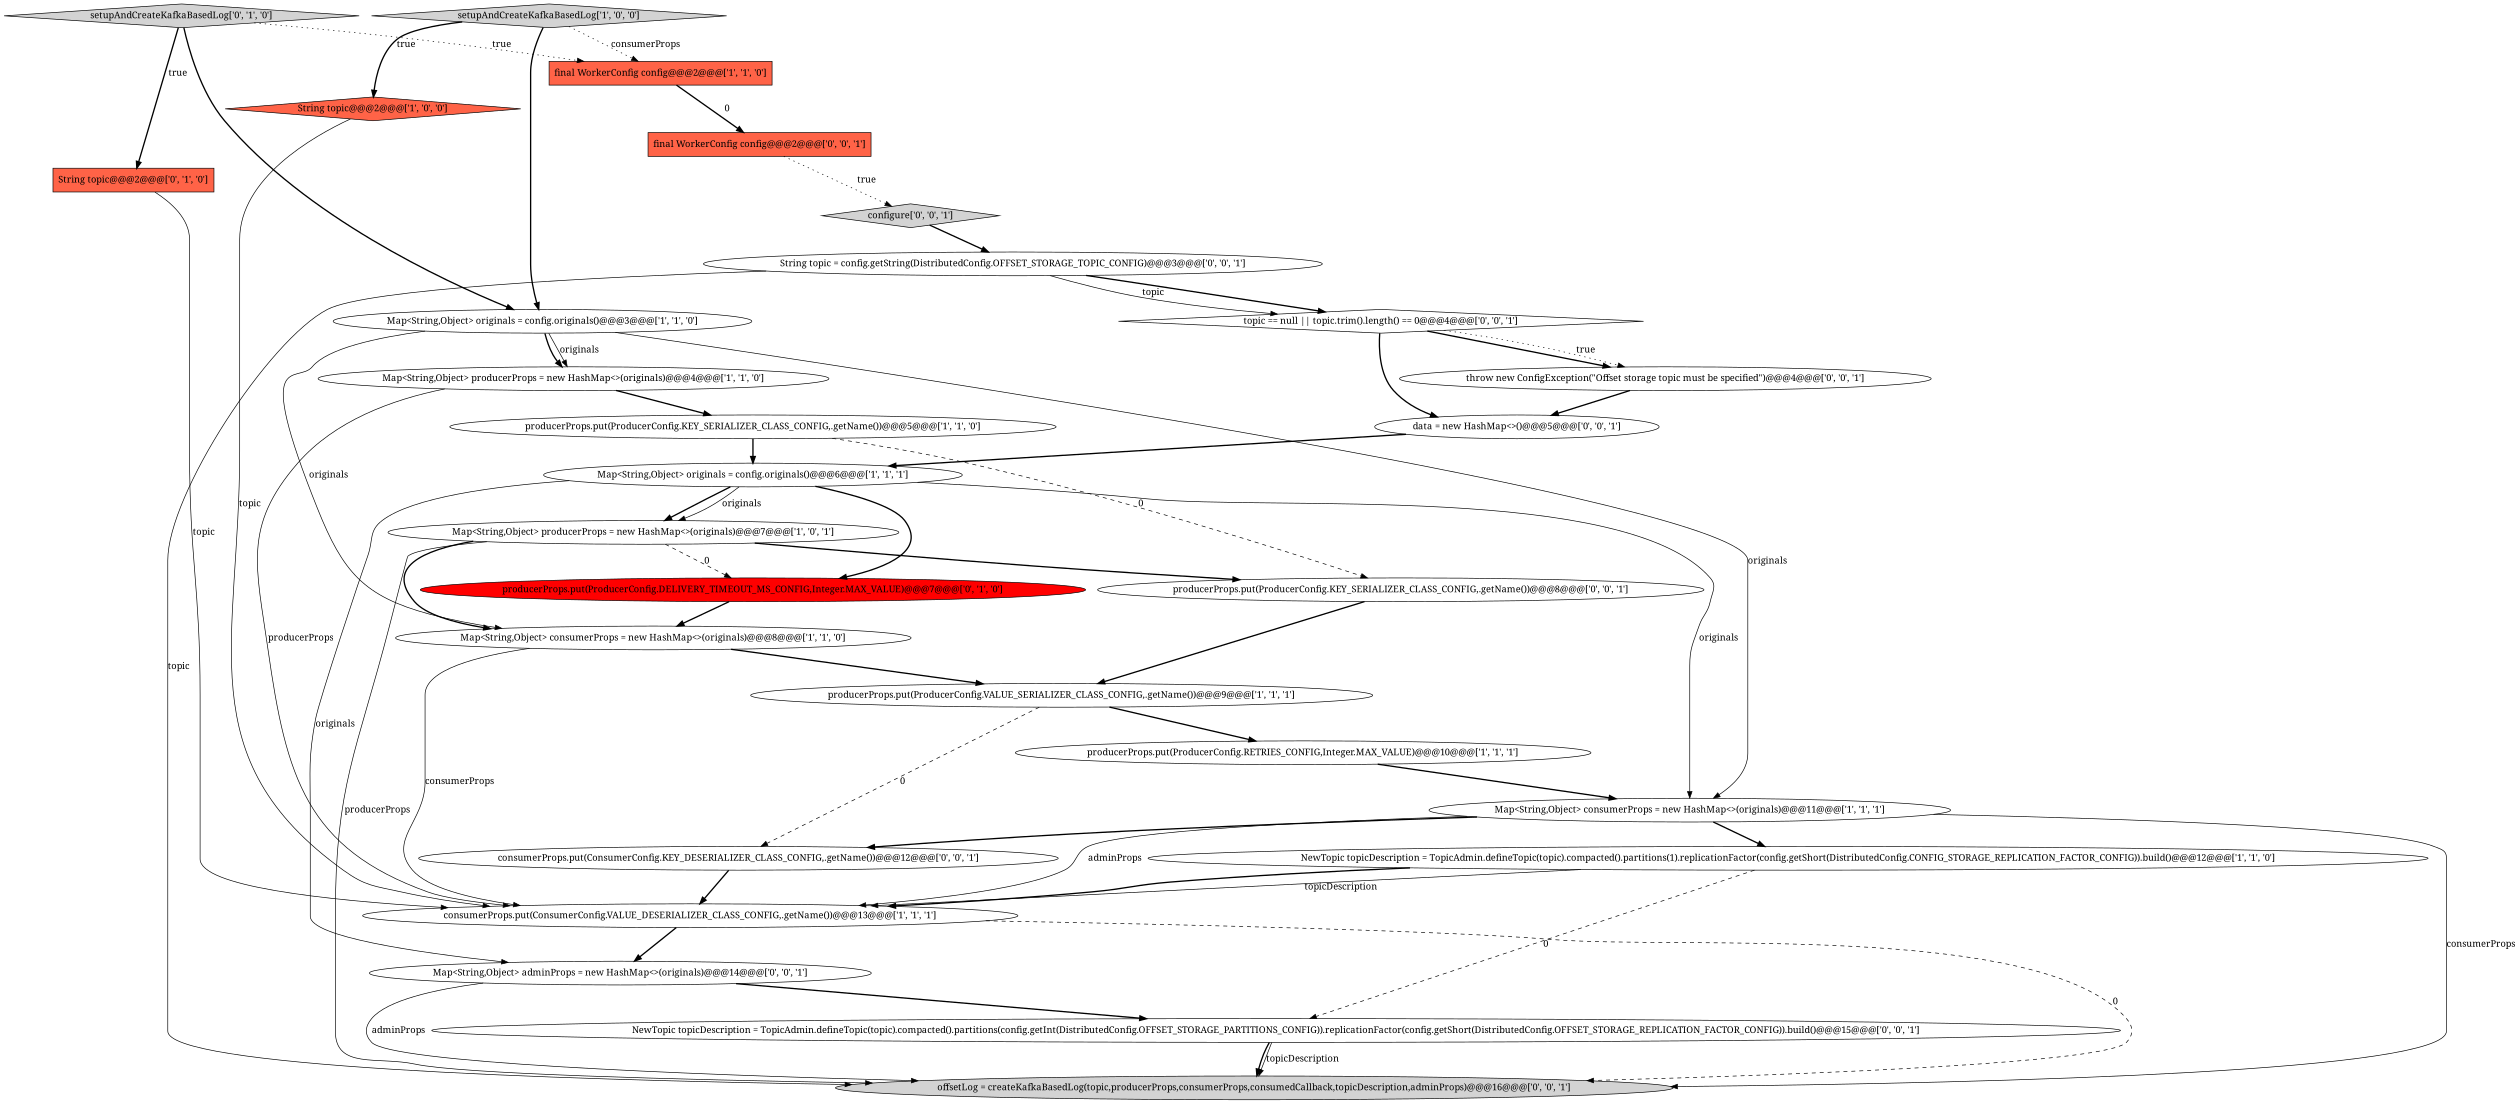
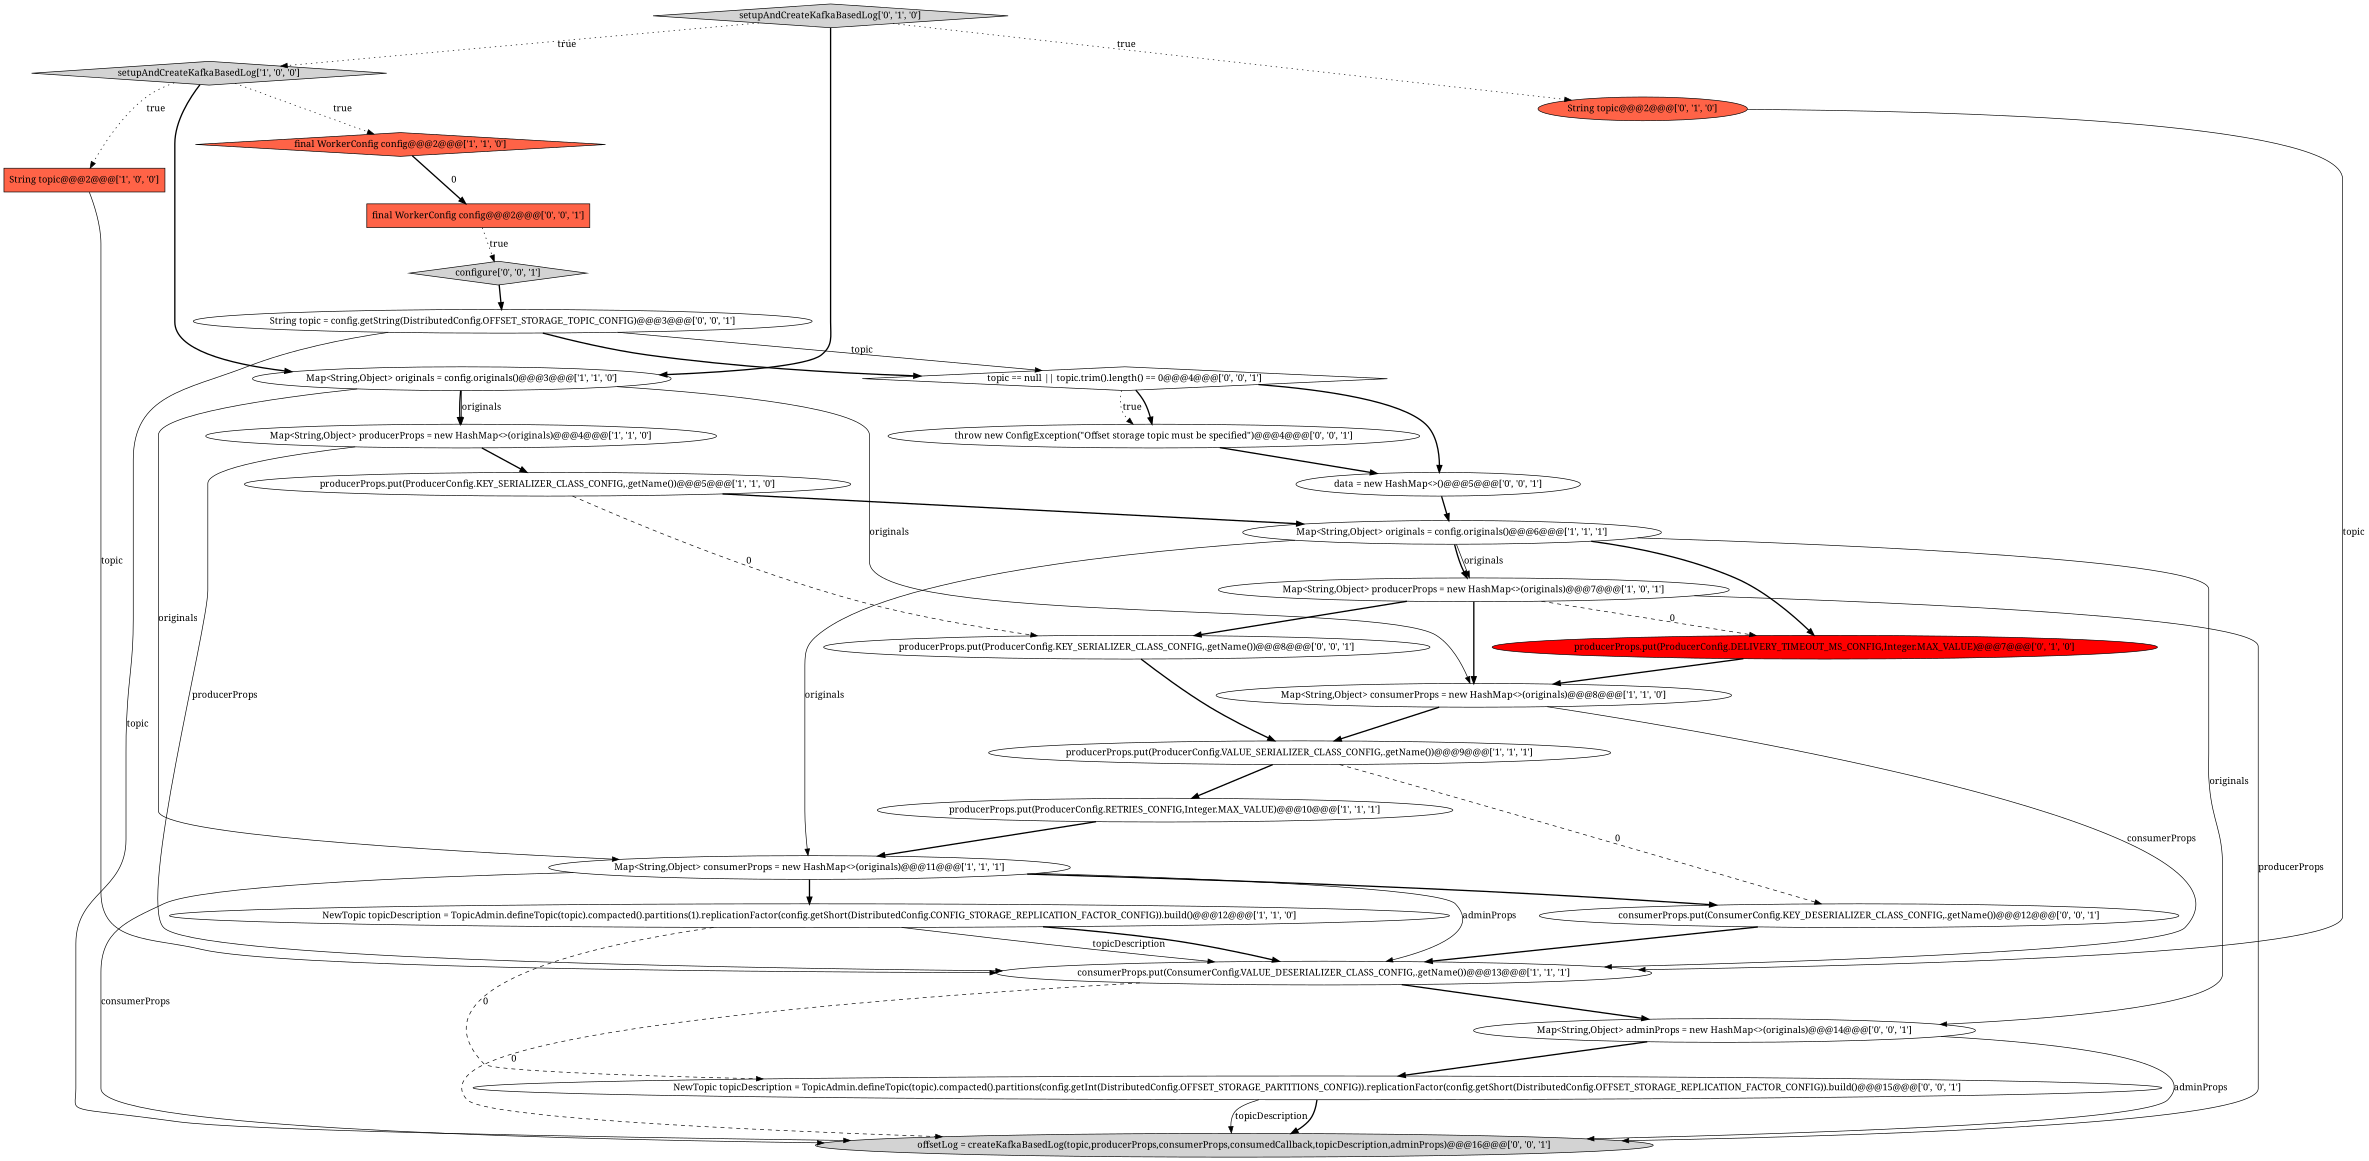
(407, 34) -> (127, 115)
(416, 39) -> (523, 44)
(646, 45) -> (343, 109)
(661, 73) -> (400, 144)
(159, 95) -> (1229, 61)
(373, 109) -> (84, 180)
(133, 180) -> (1643, 109)
